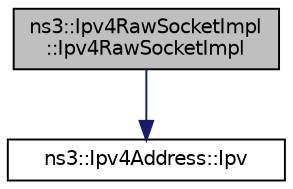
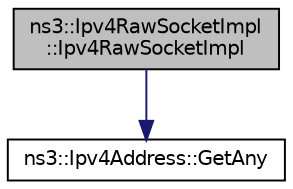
(146, 160) -> (146, 160)
